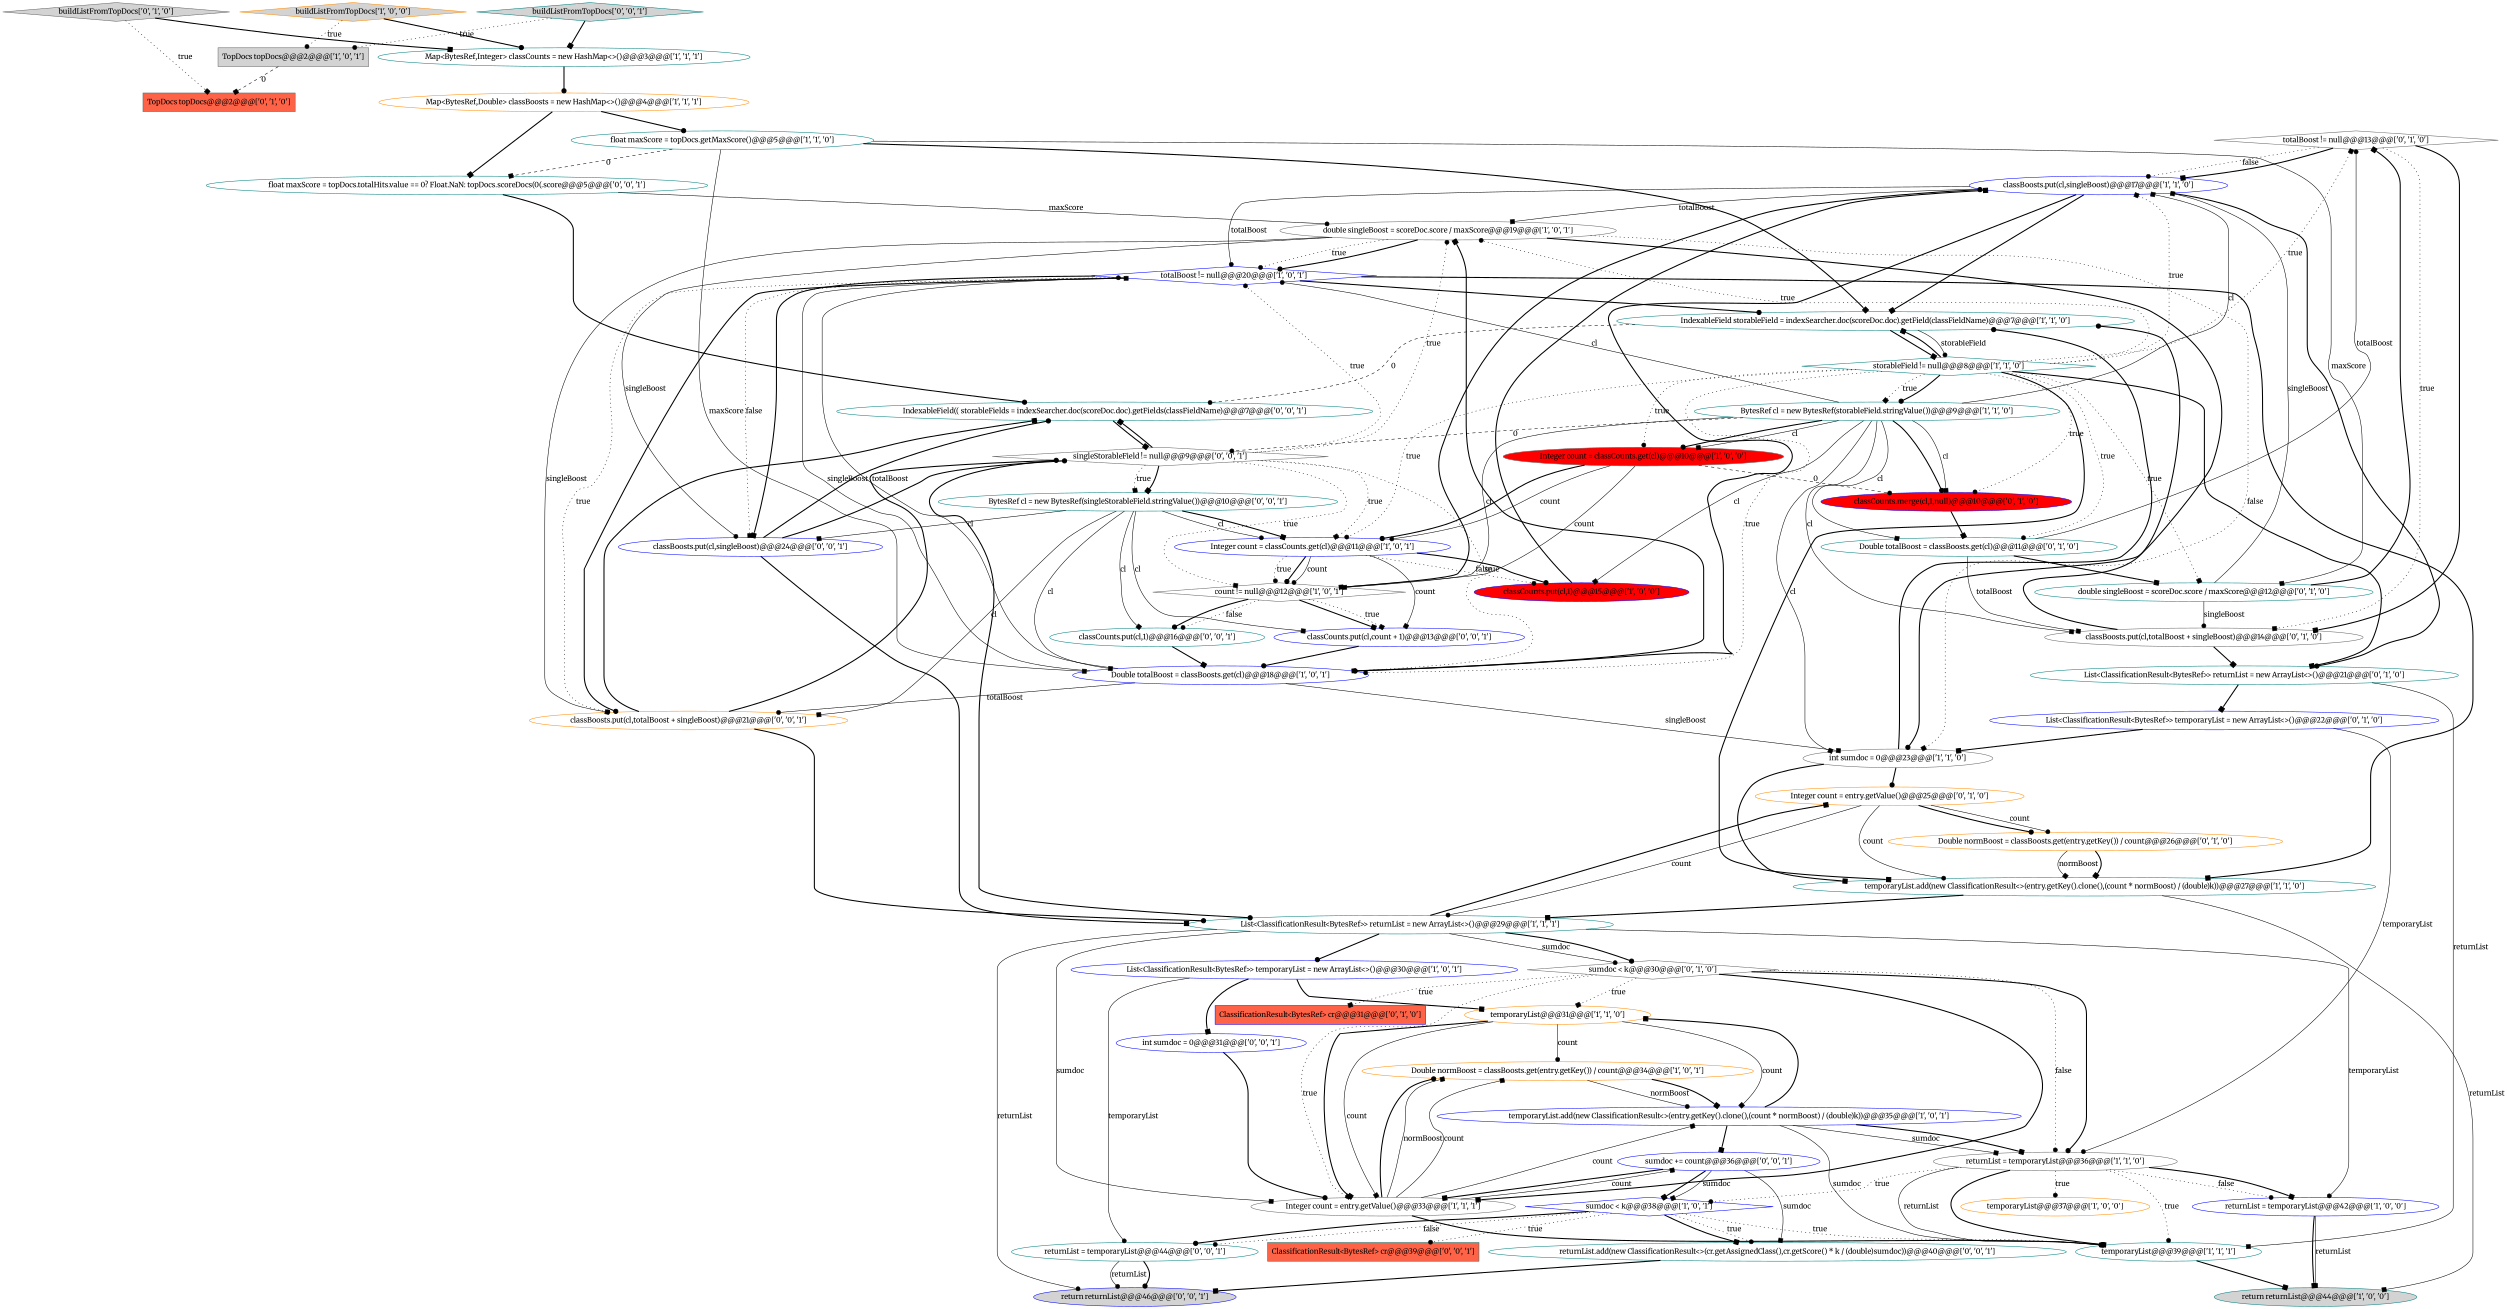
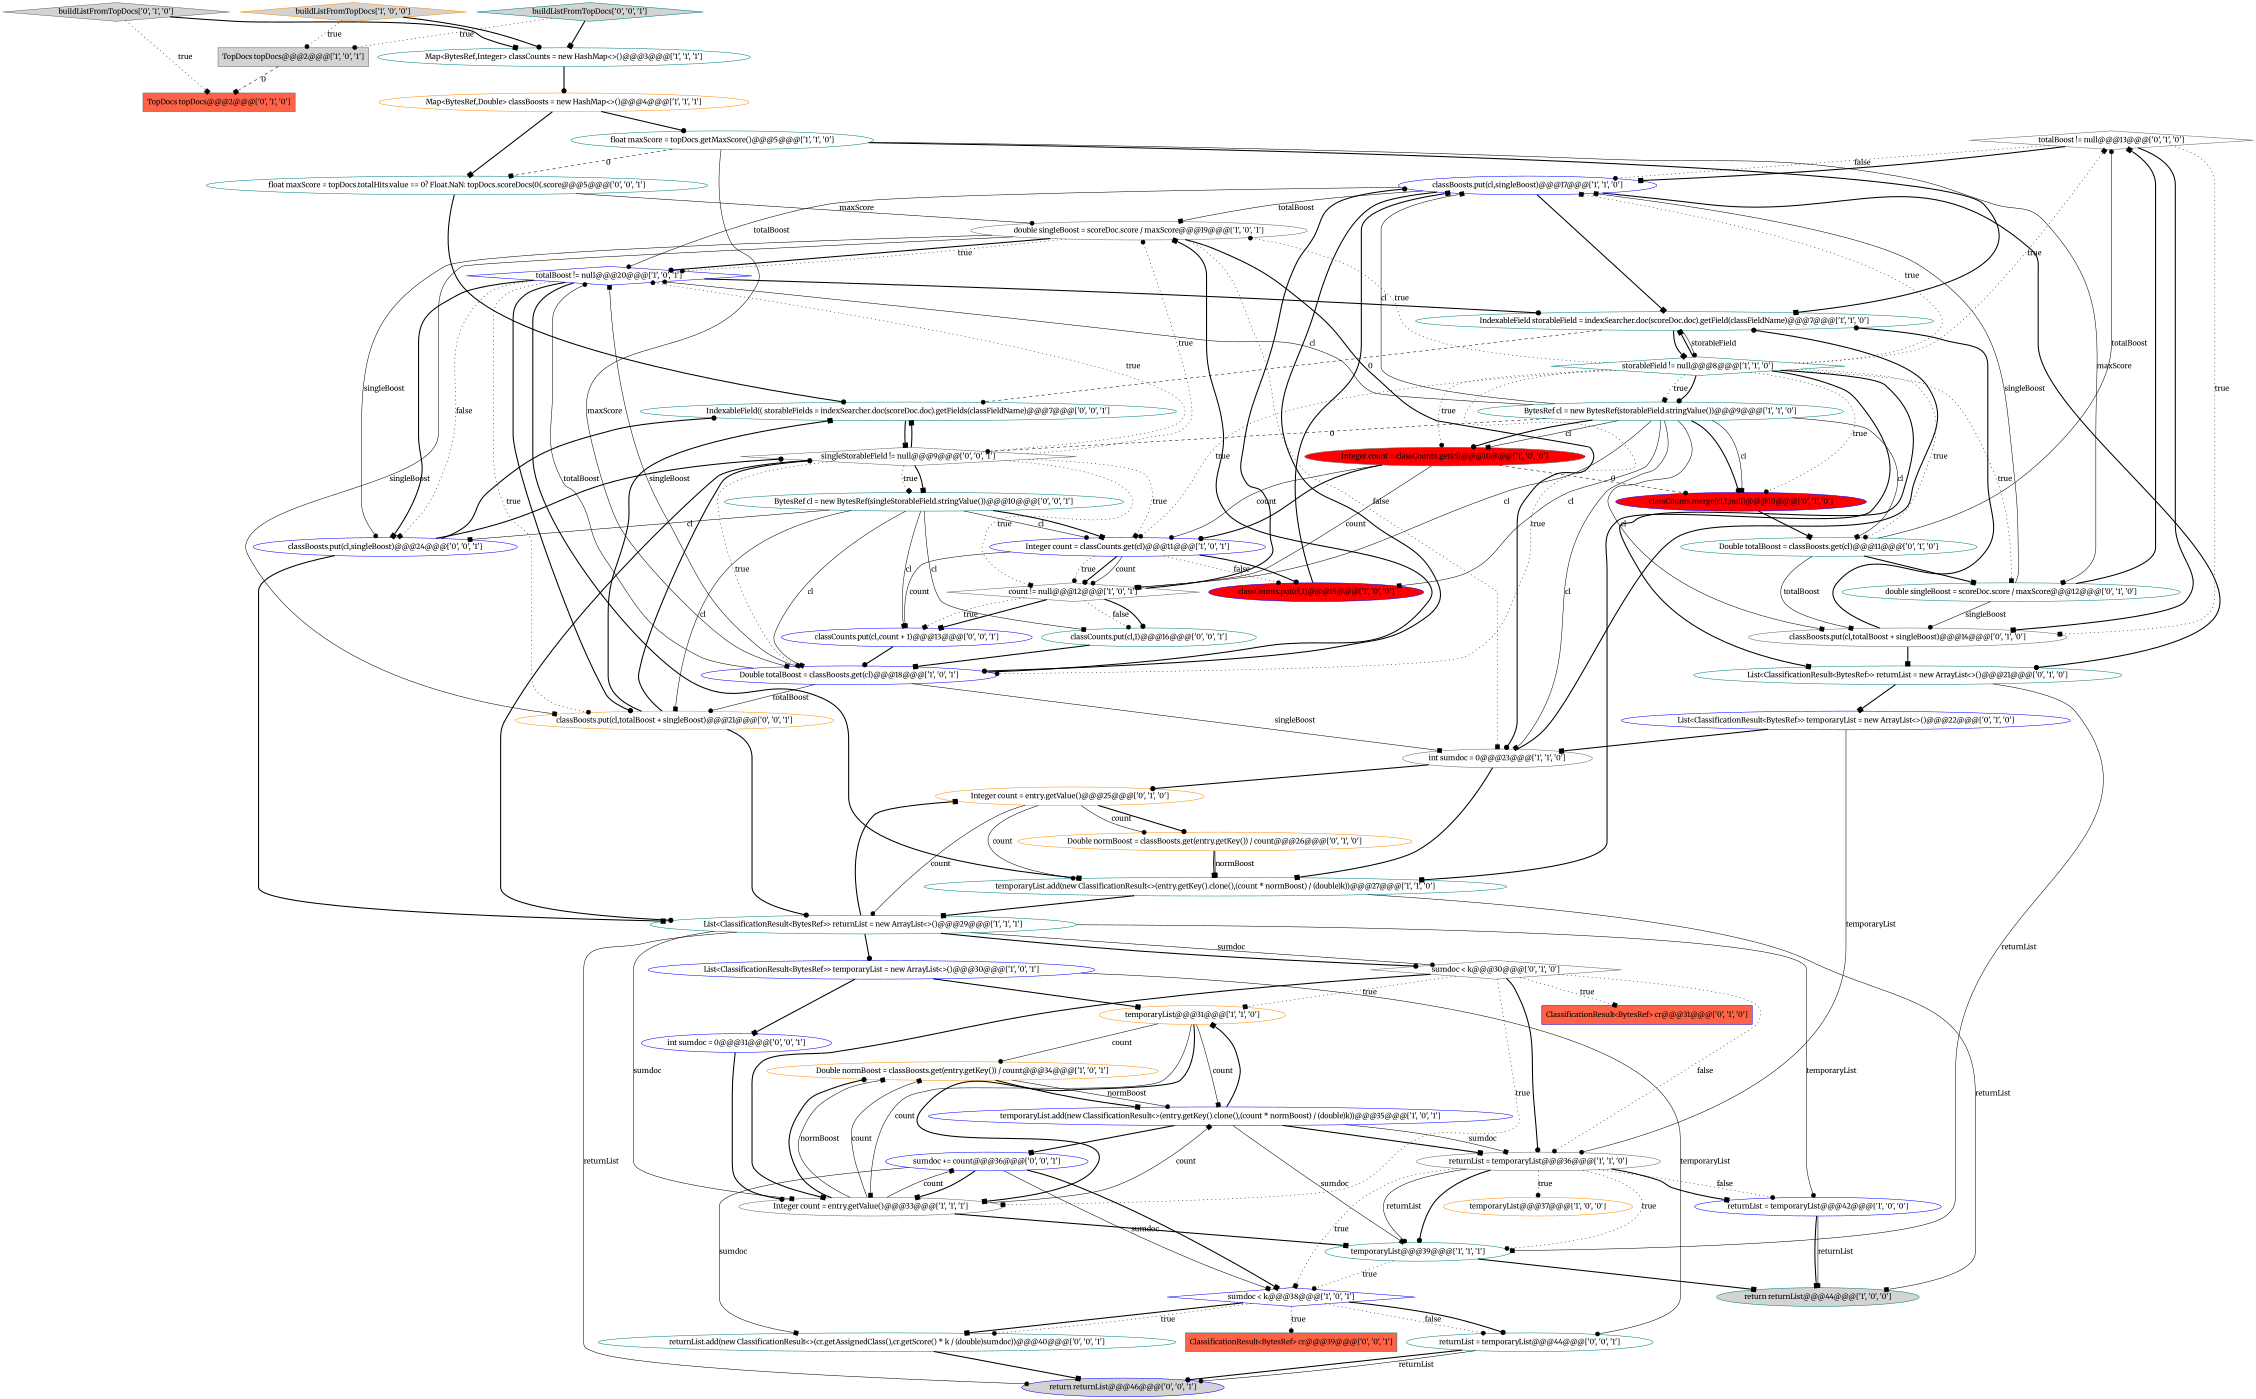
(1845, 1190) -> (1360, 1200)
(1869, 1237) -> (1355, 1274)
